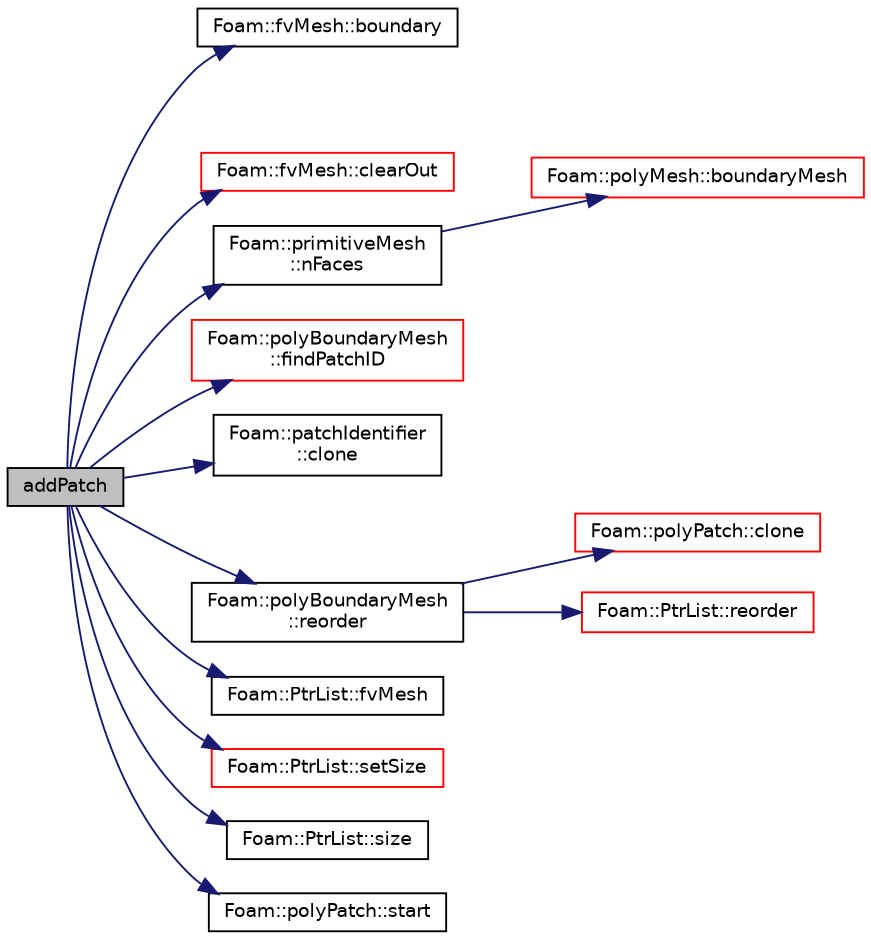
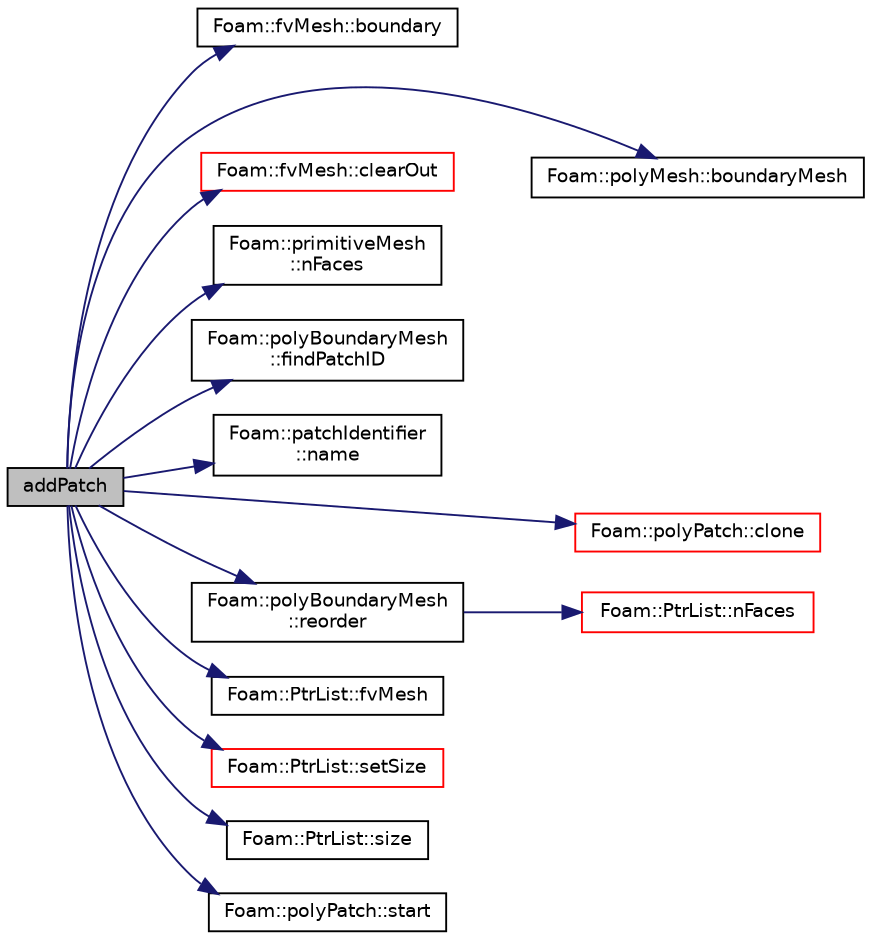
(698, 178) -> (698, 178)
(515, 216) -> (235, 113)
(328, 350) -> (328, 350)
(328, 445) -> (328, 445)
(527, 569) -> (339, 507)
(698, 612) -> (698, 612)
